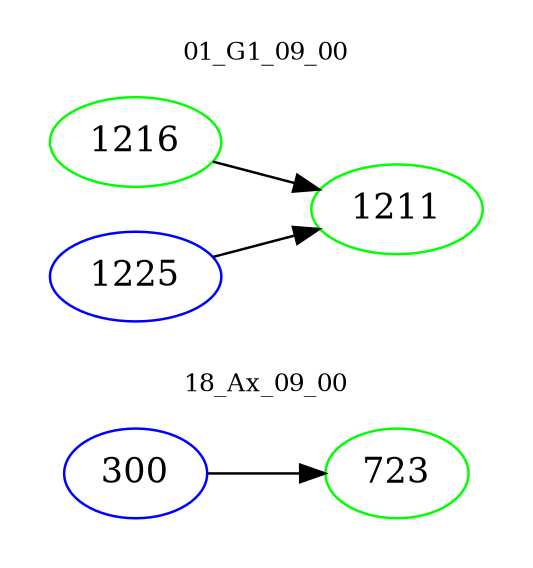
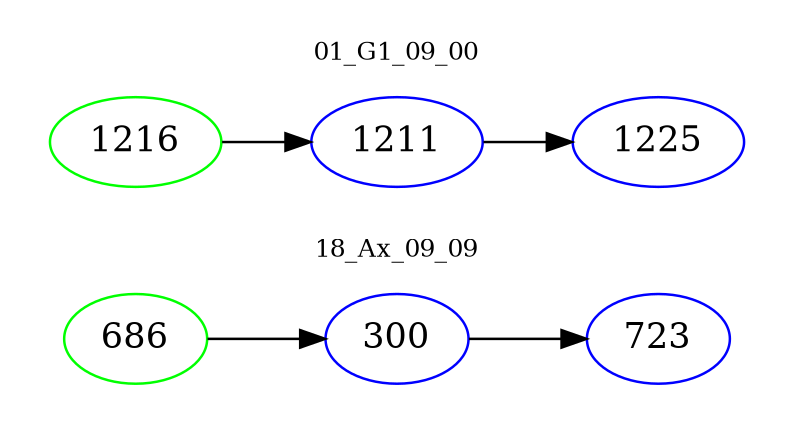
(397, 209) -> (397, 142)
(254, 246) -> (515, 142)
none -> (136, 339)
(266, 385) -> (397, 250)
(397, 473) -> (658, 339)
